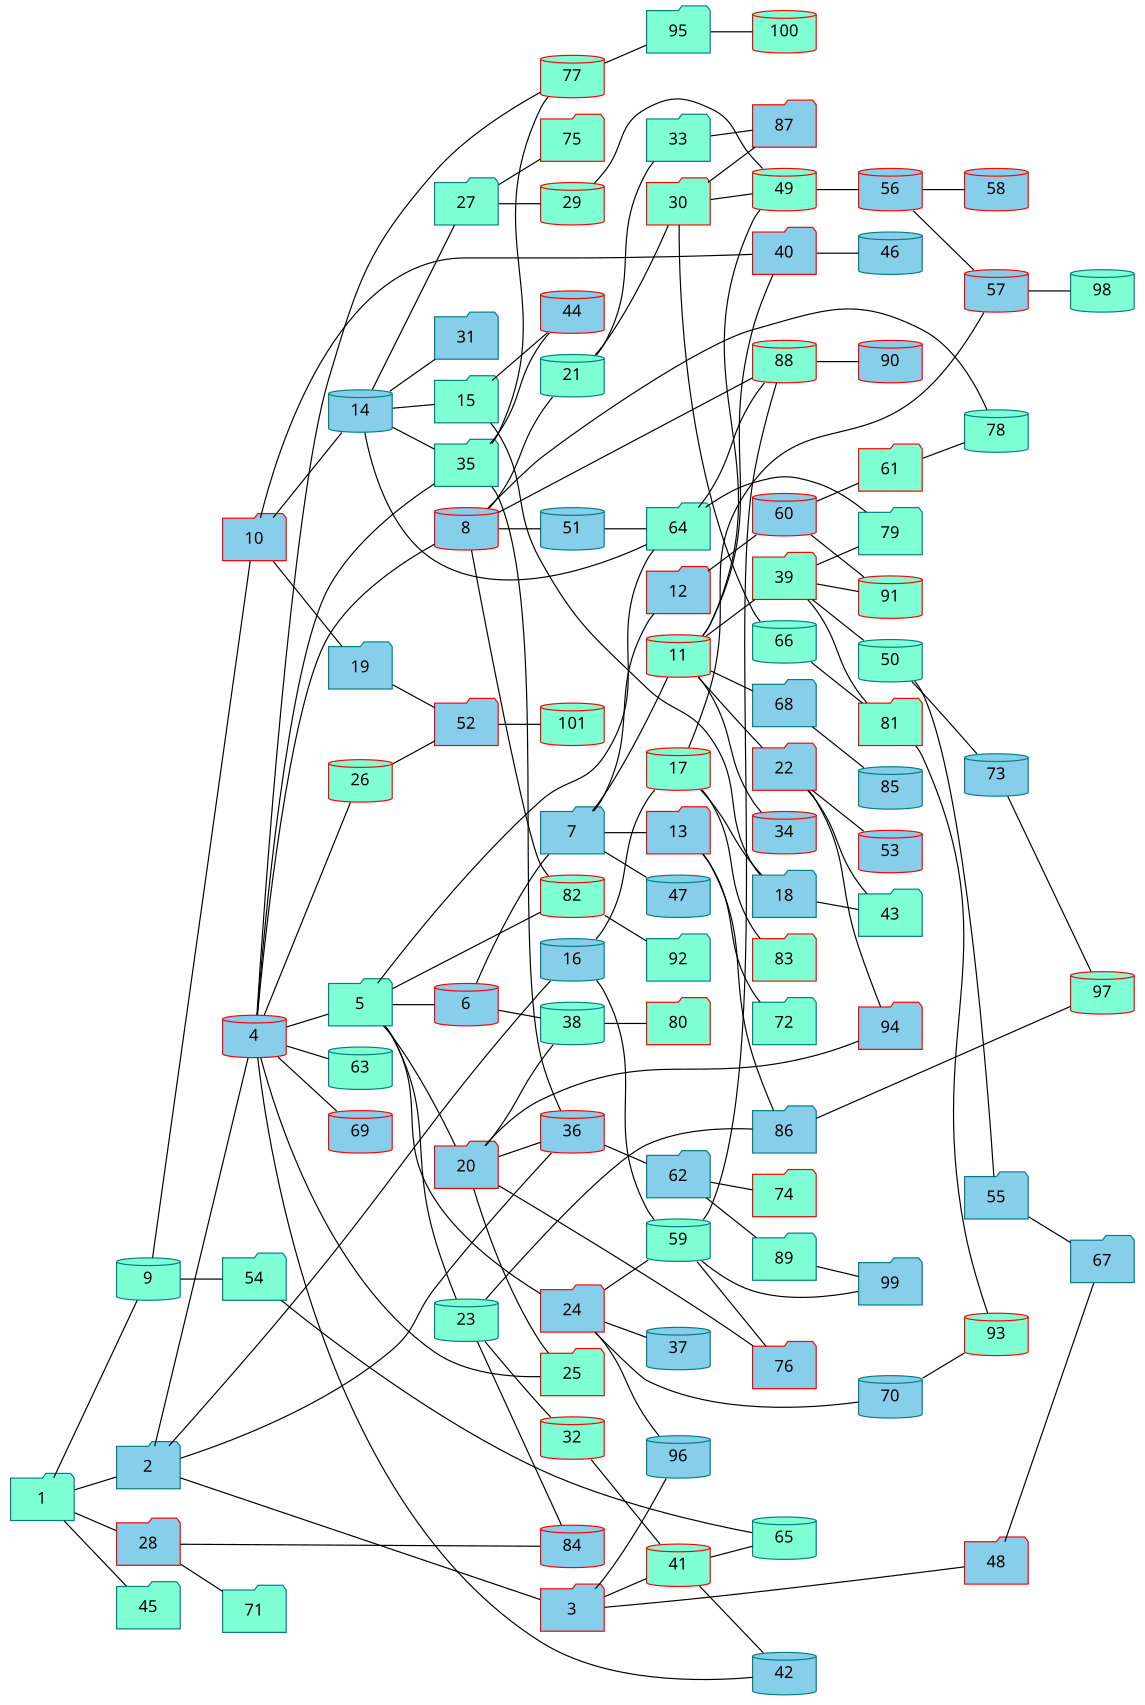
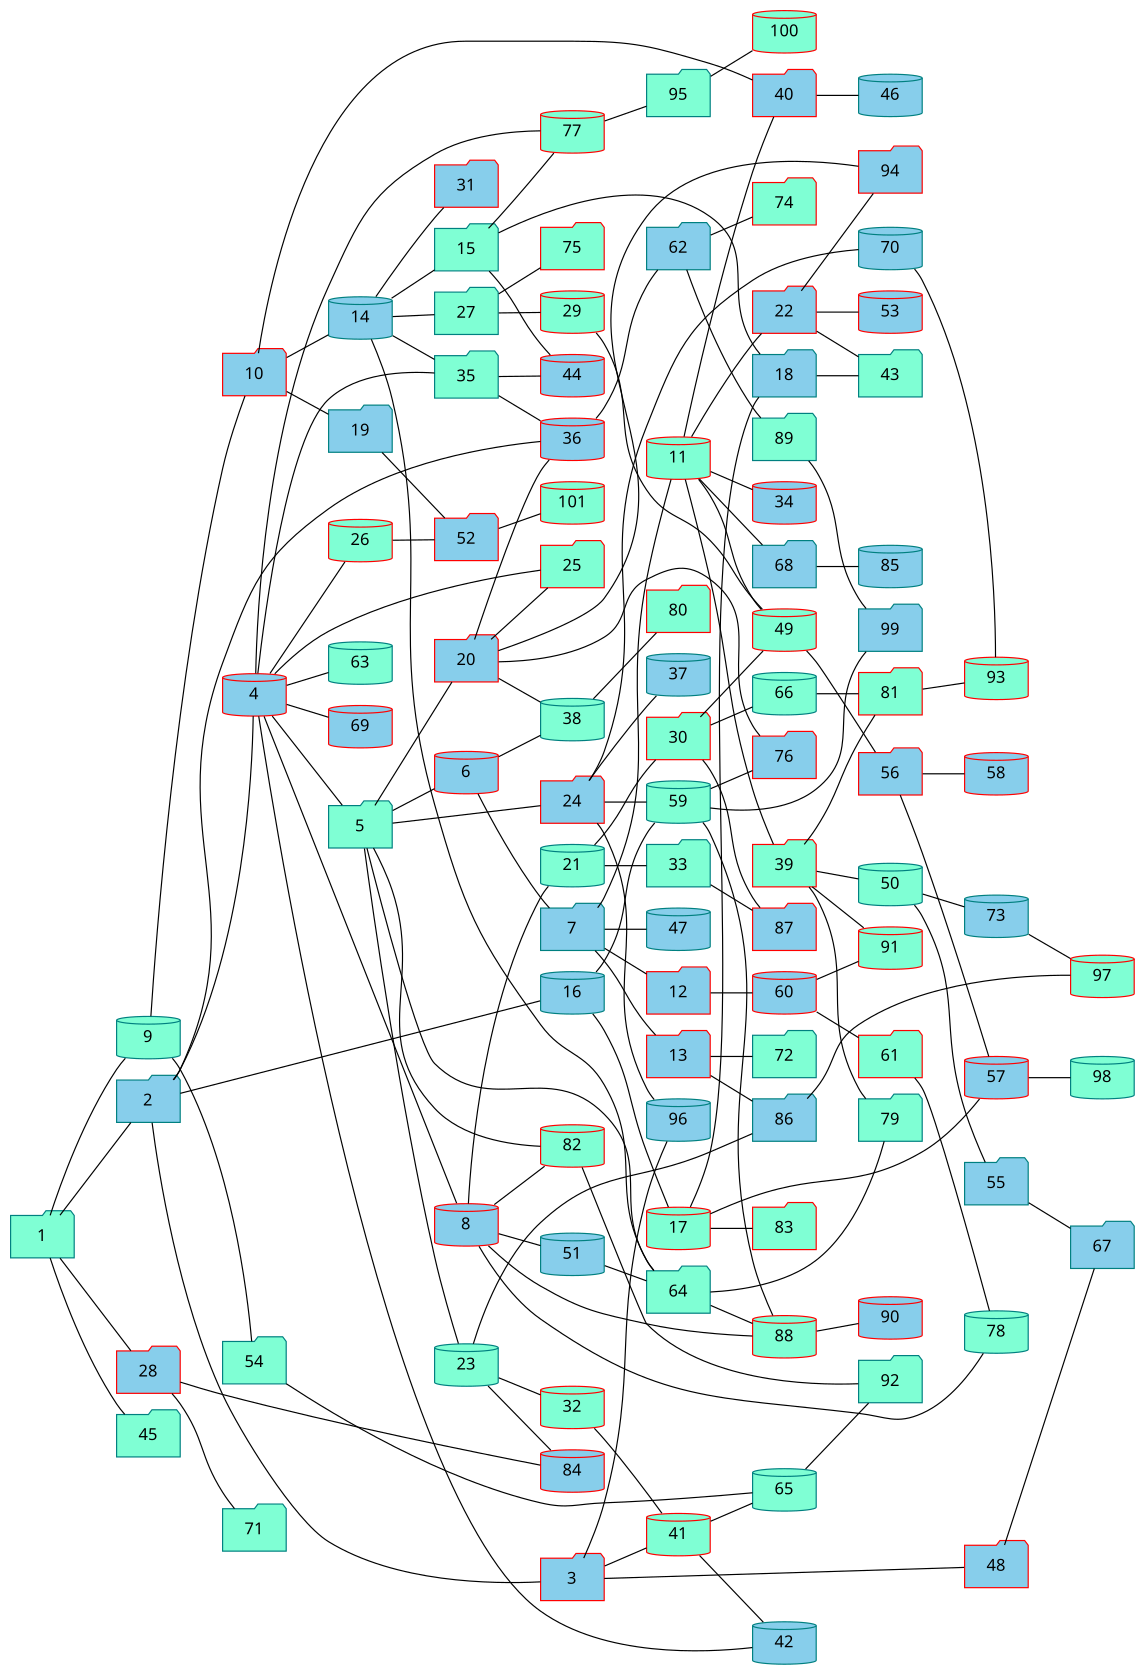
(890, 190) -> (890, 774)
(519, 270) -> (522, 191)
(466, 338) -> (466, 186)
none -> (837, 1436)
